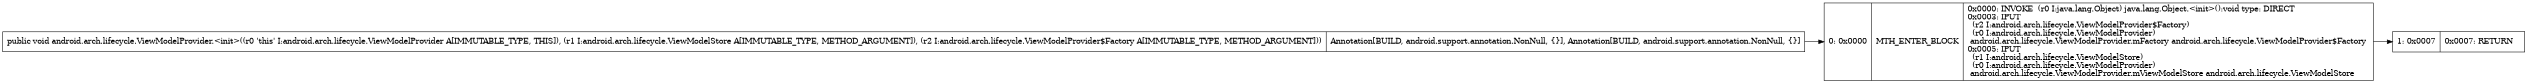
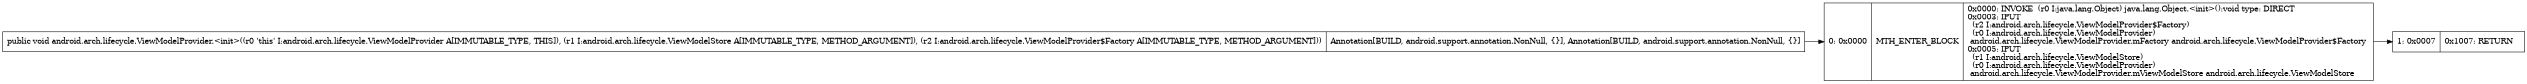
(2482, 41) -> (2482, 41)
